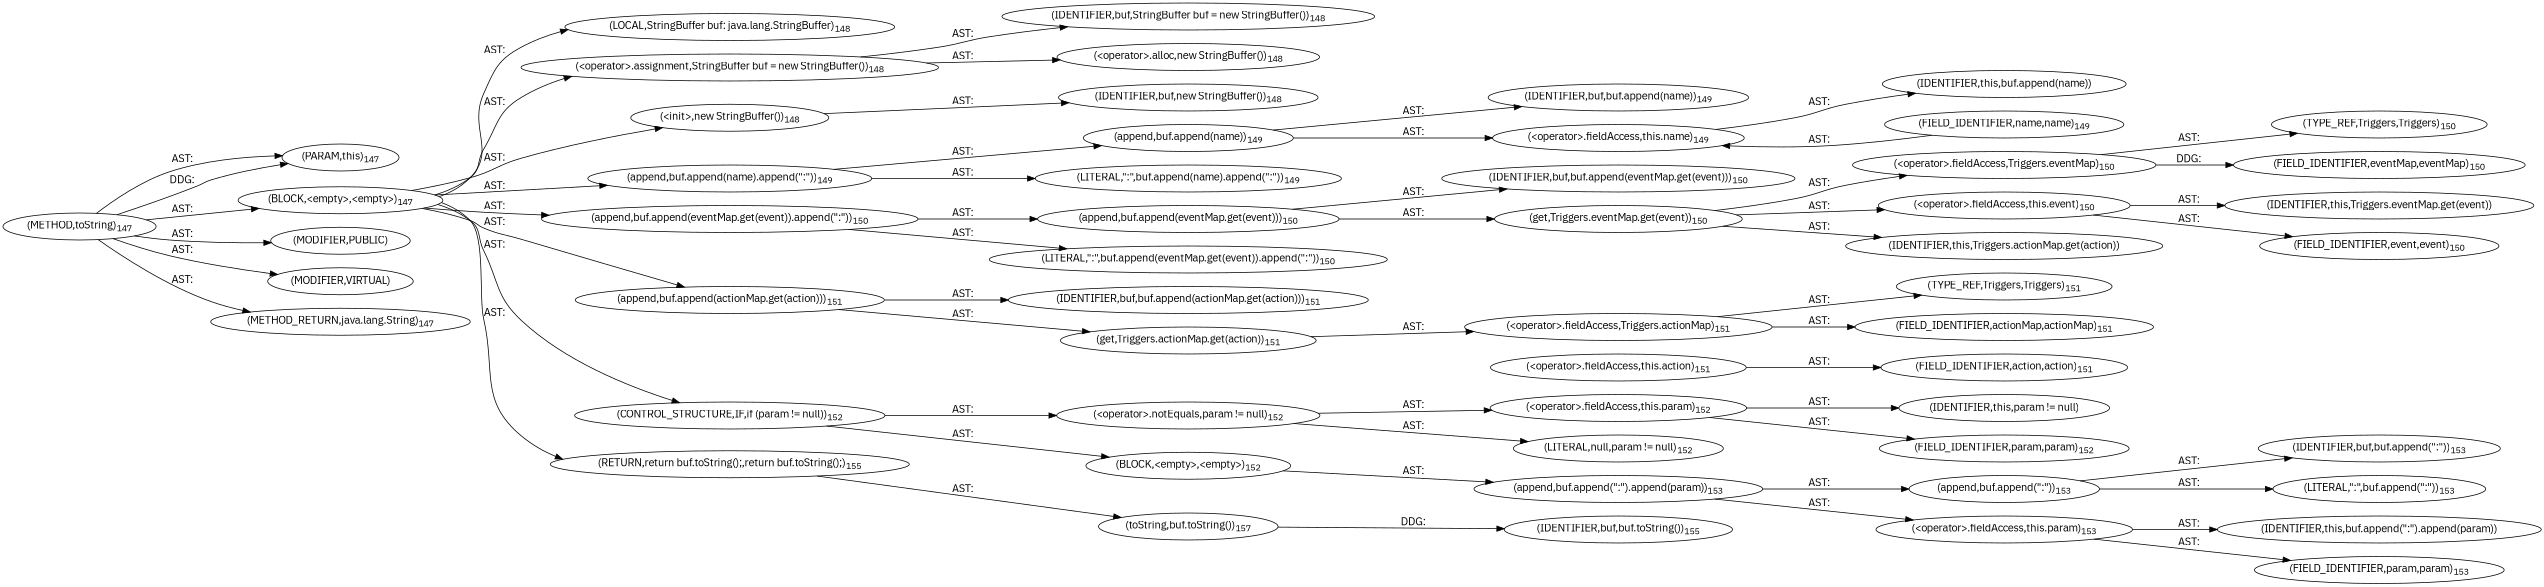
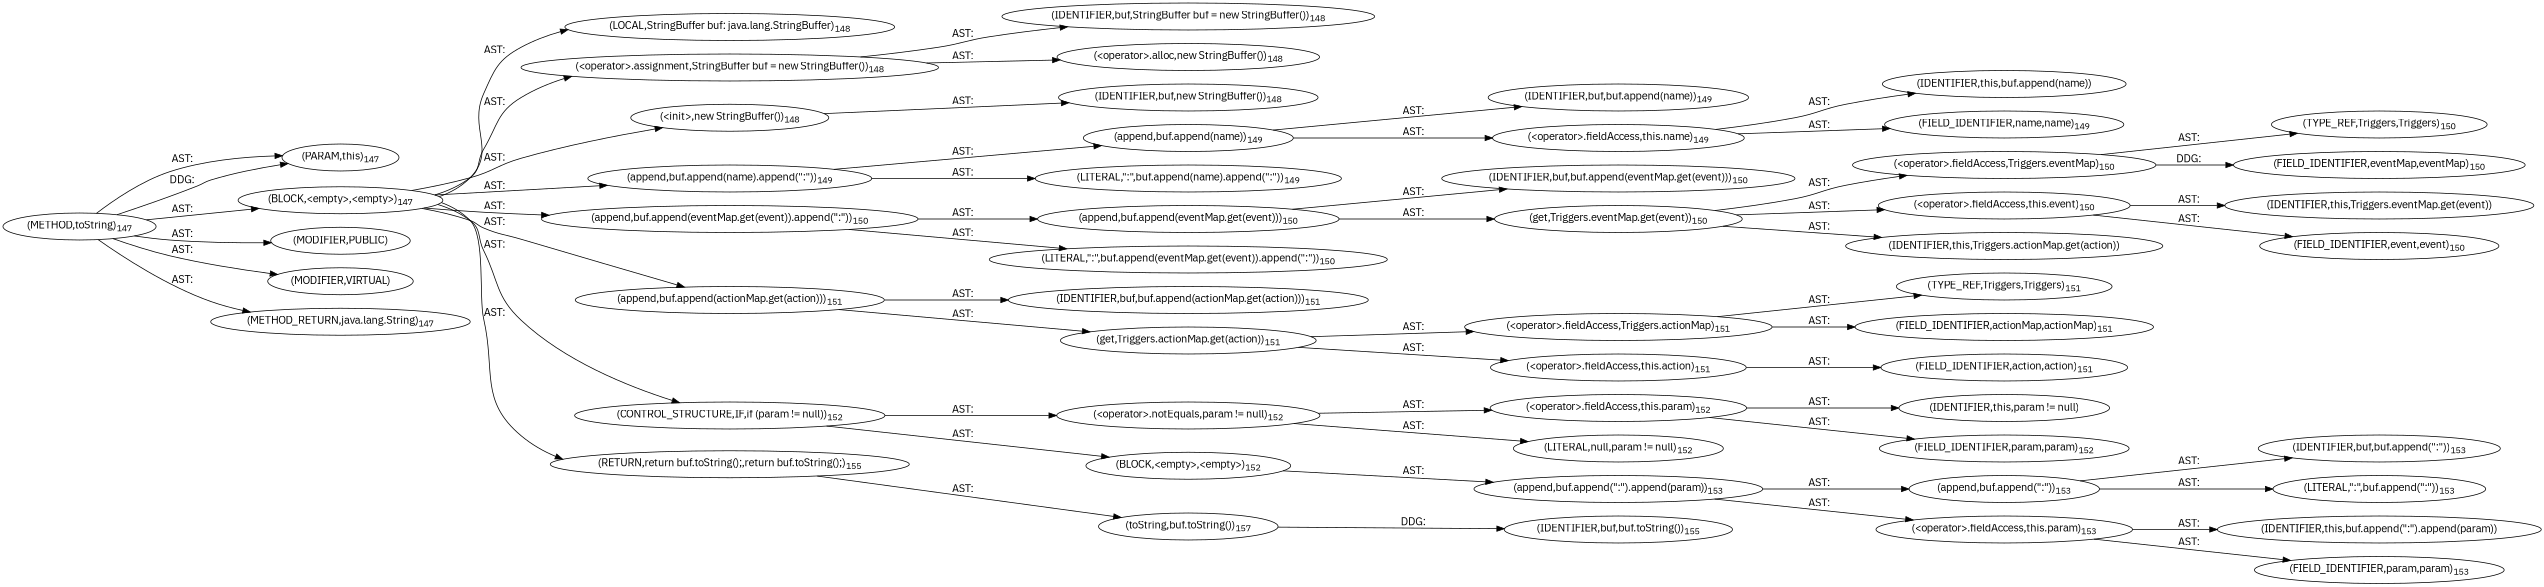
(1831, 146) -> (1810, 131)
none -> (1399, 354)
